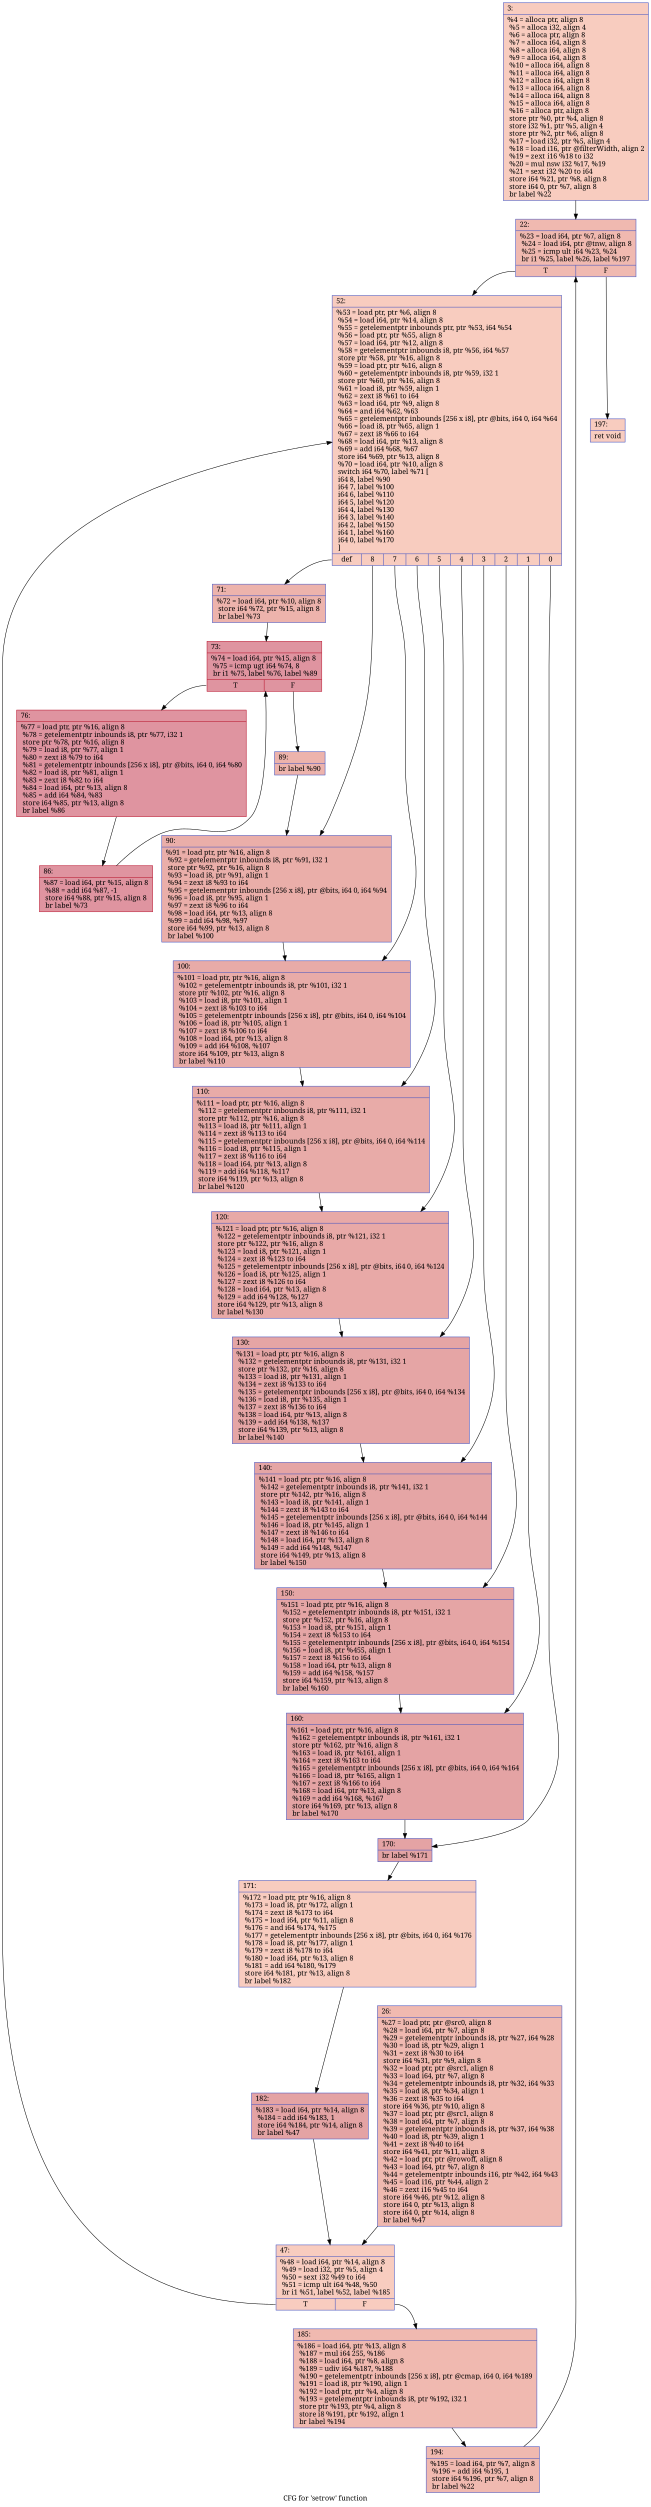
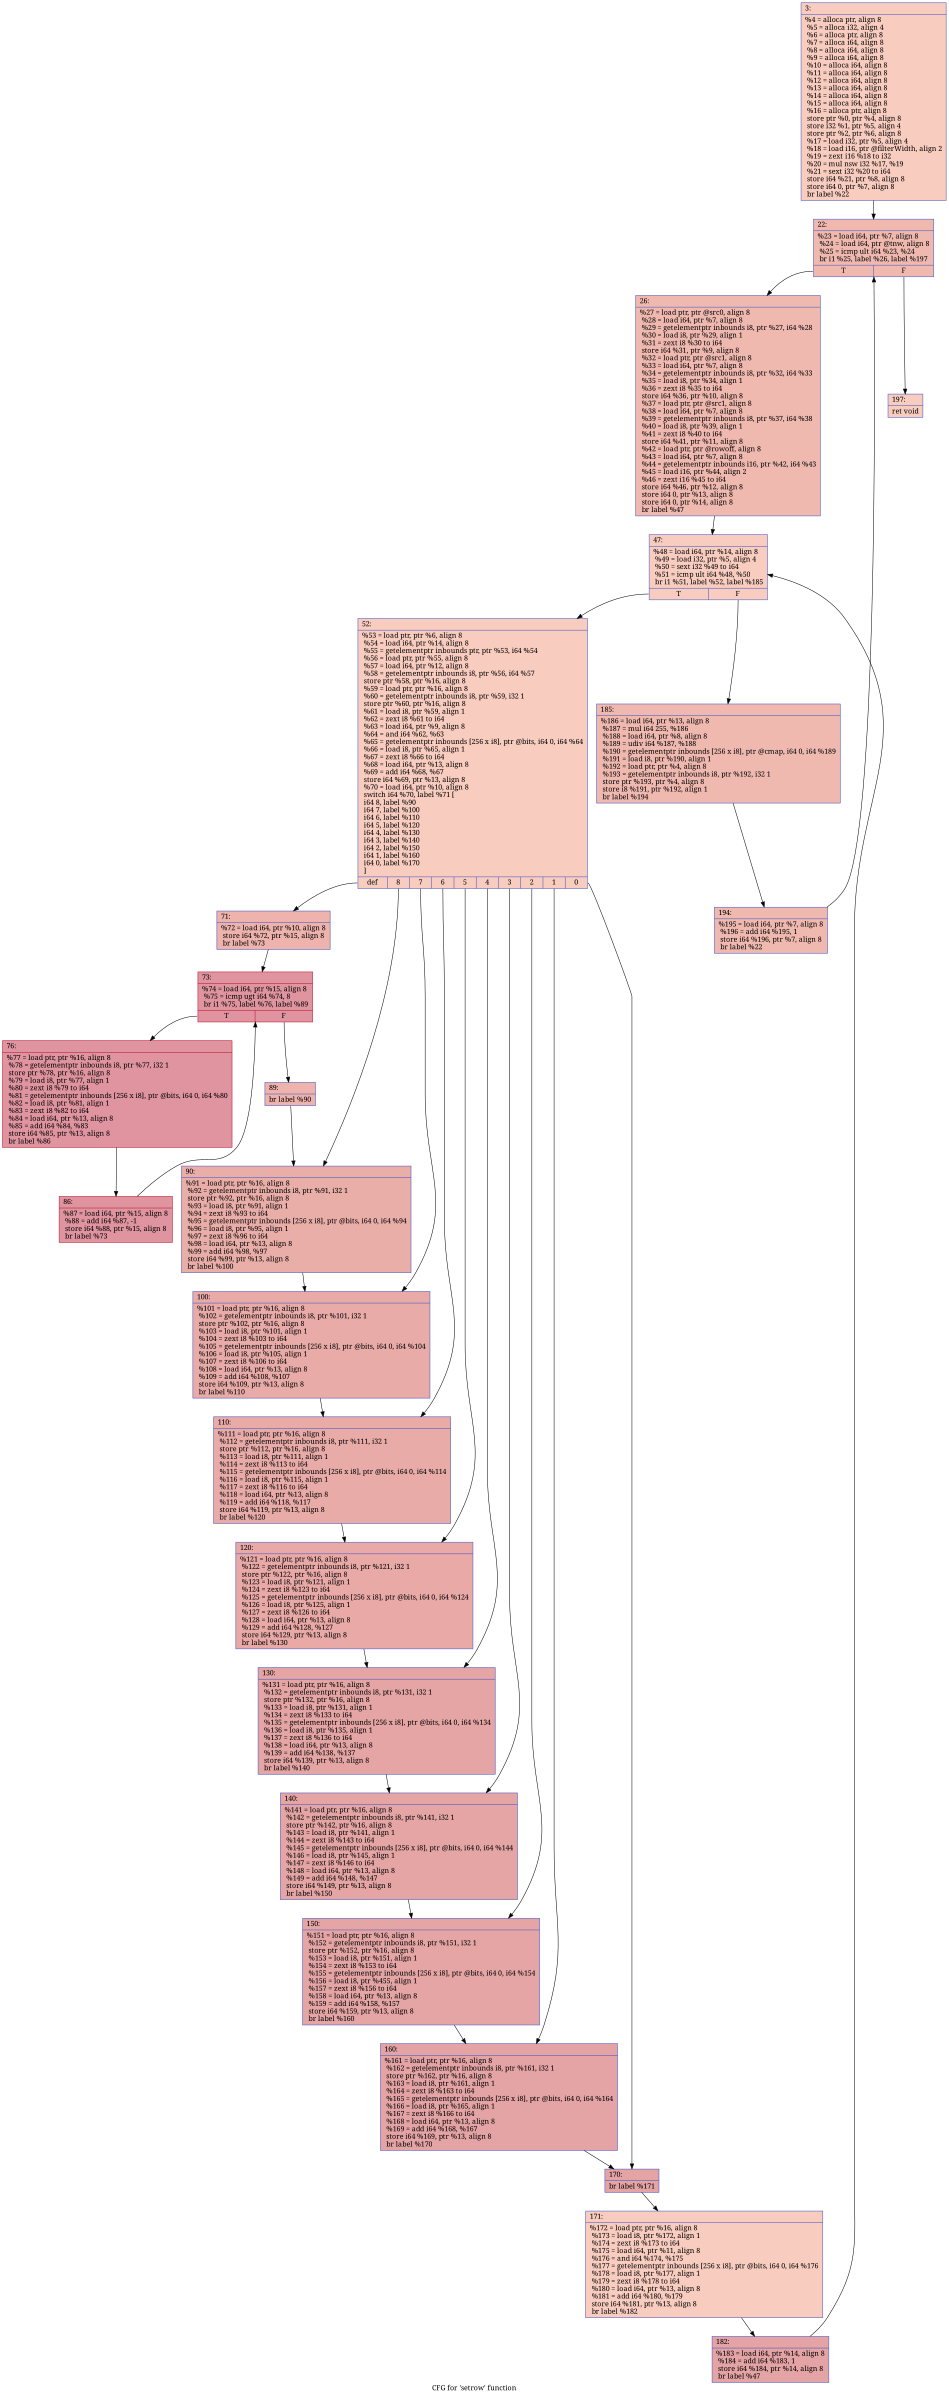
(493, 276) -> (790, 277)
